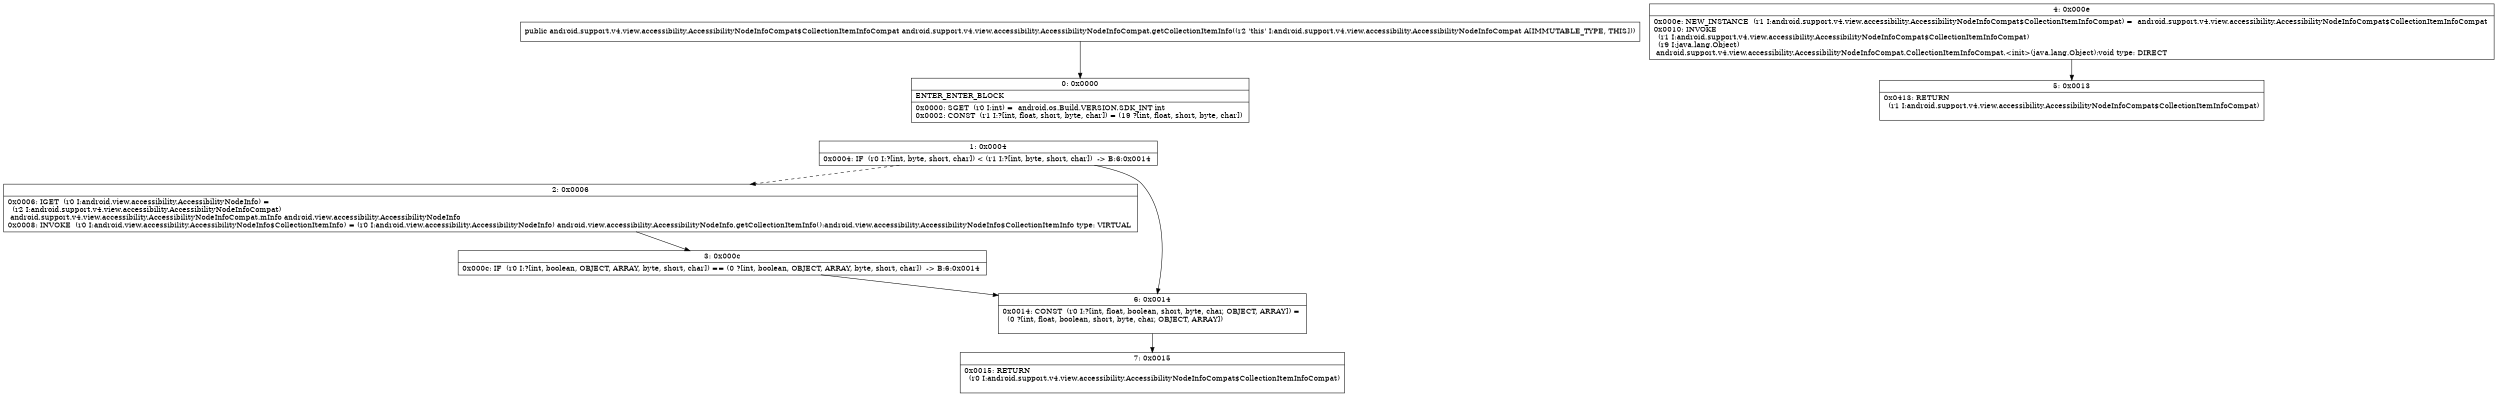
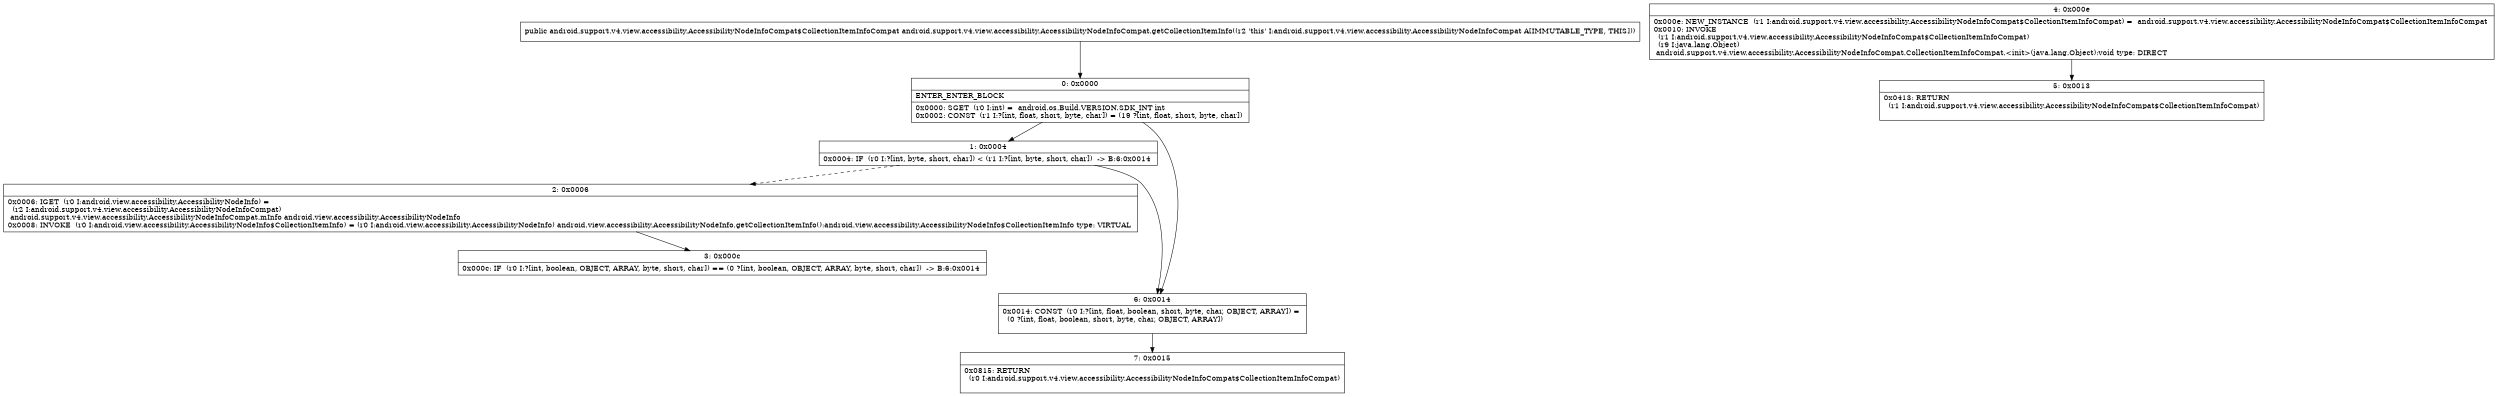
none -> (1028, 130)
(907, 285) -> (1178, 201)
(1000, 371) -> (1000, 371)
